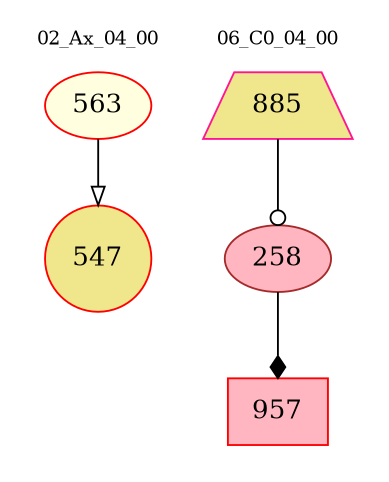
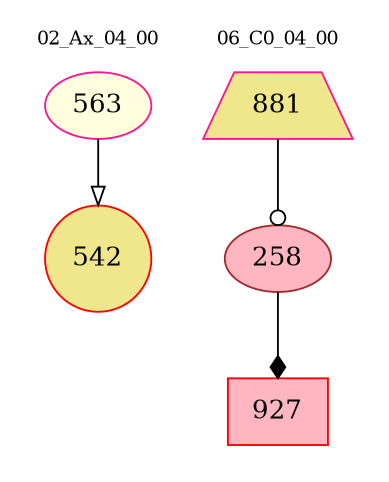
(98, 106) -> (98, 106)
(278, 106) -> (278, 106)
(98, 259) -> (98, 259)
(278, 412) -> (278, 412)
